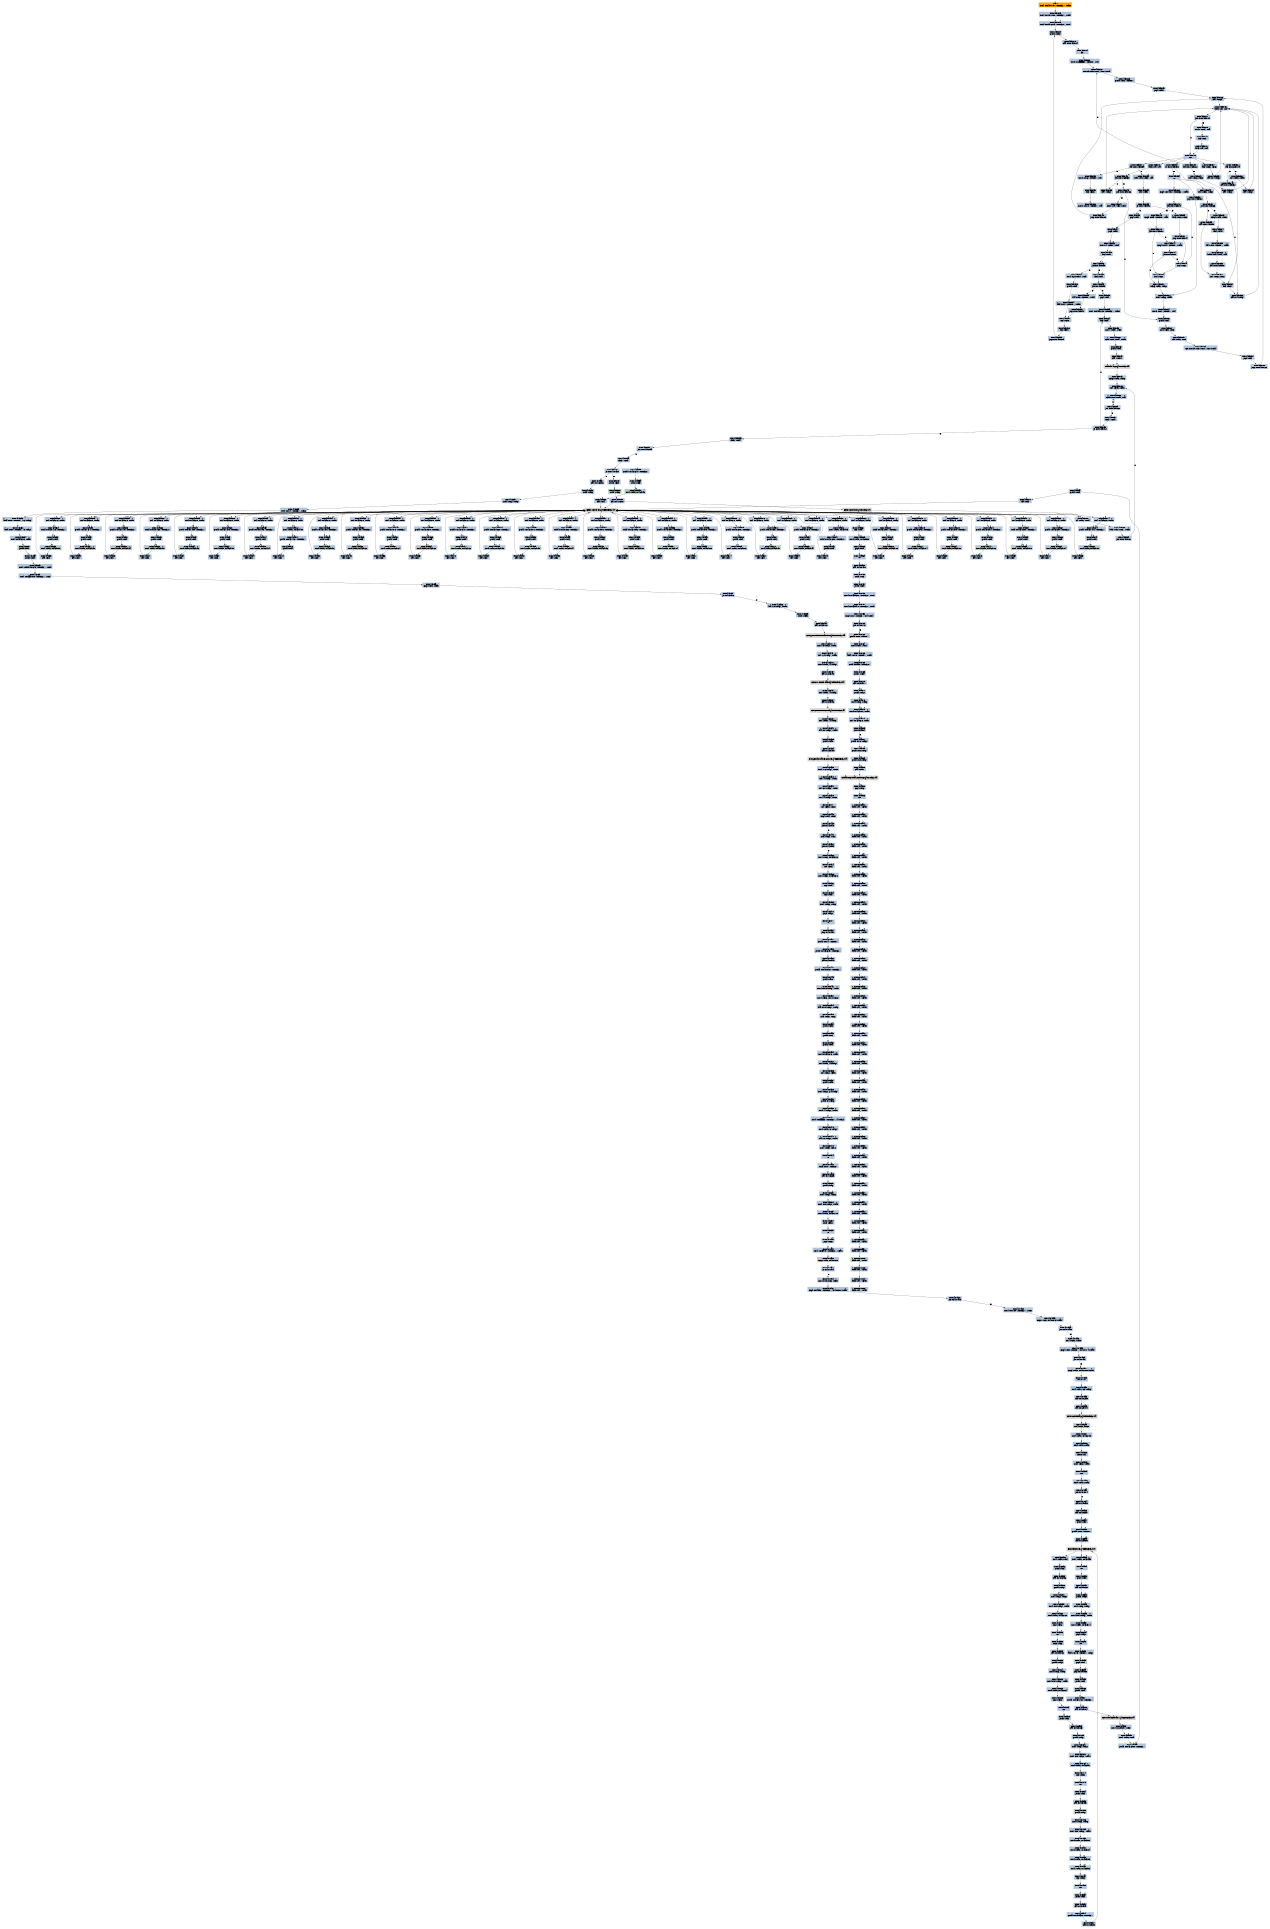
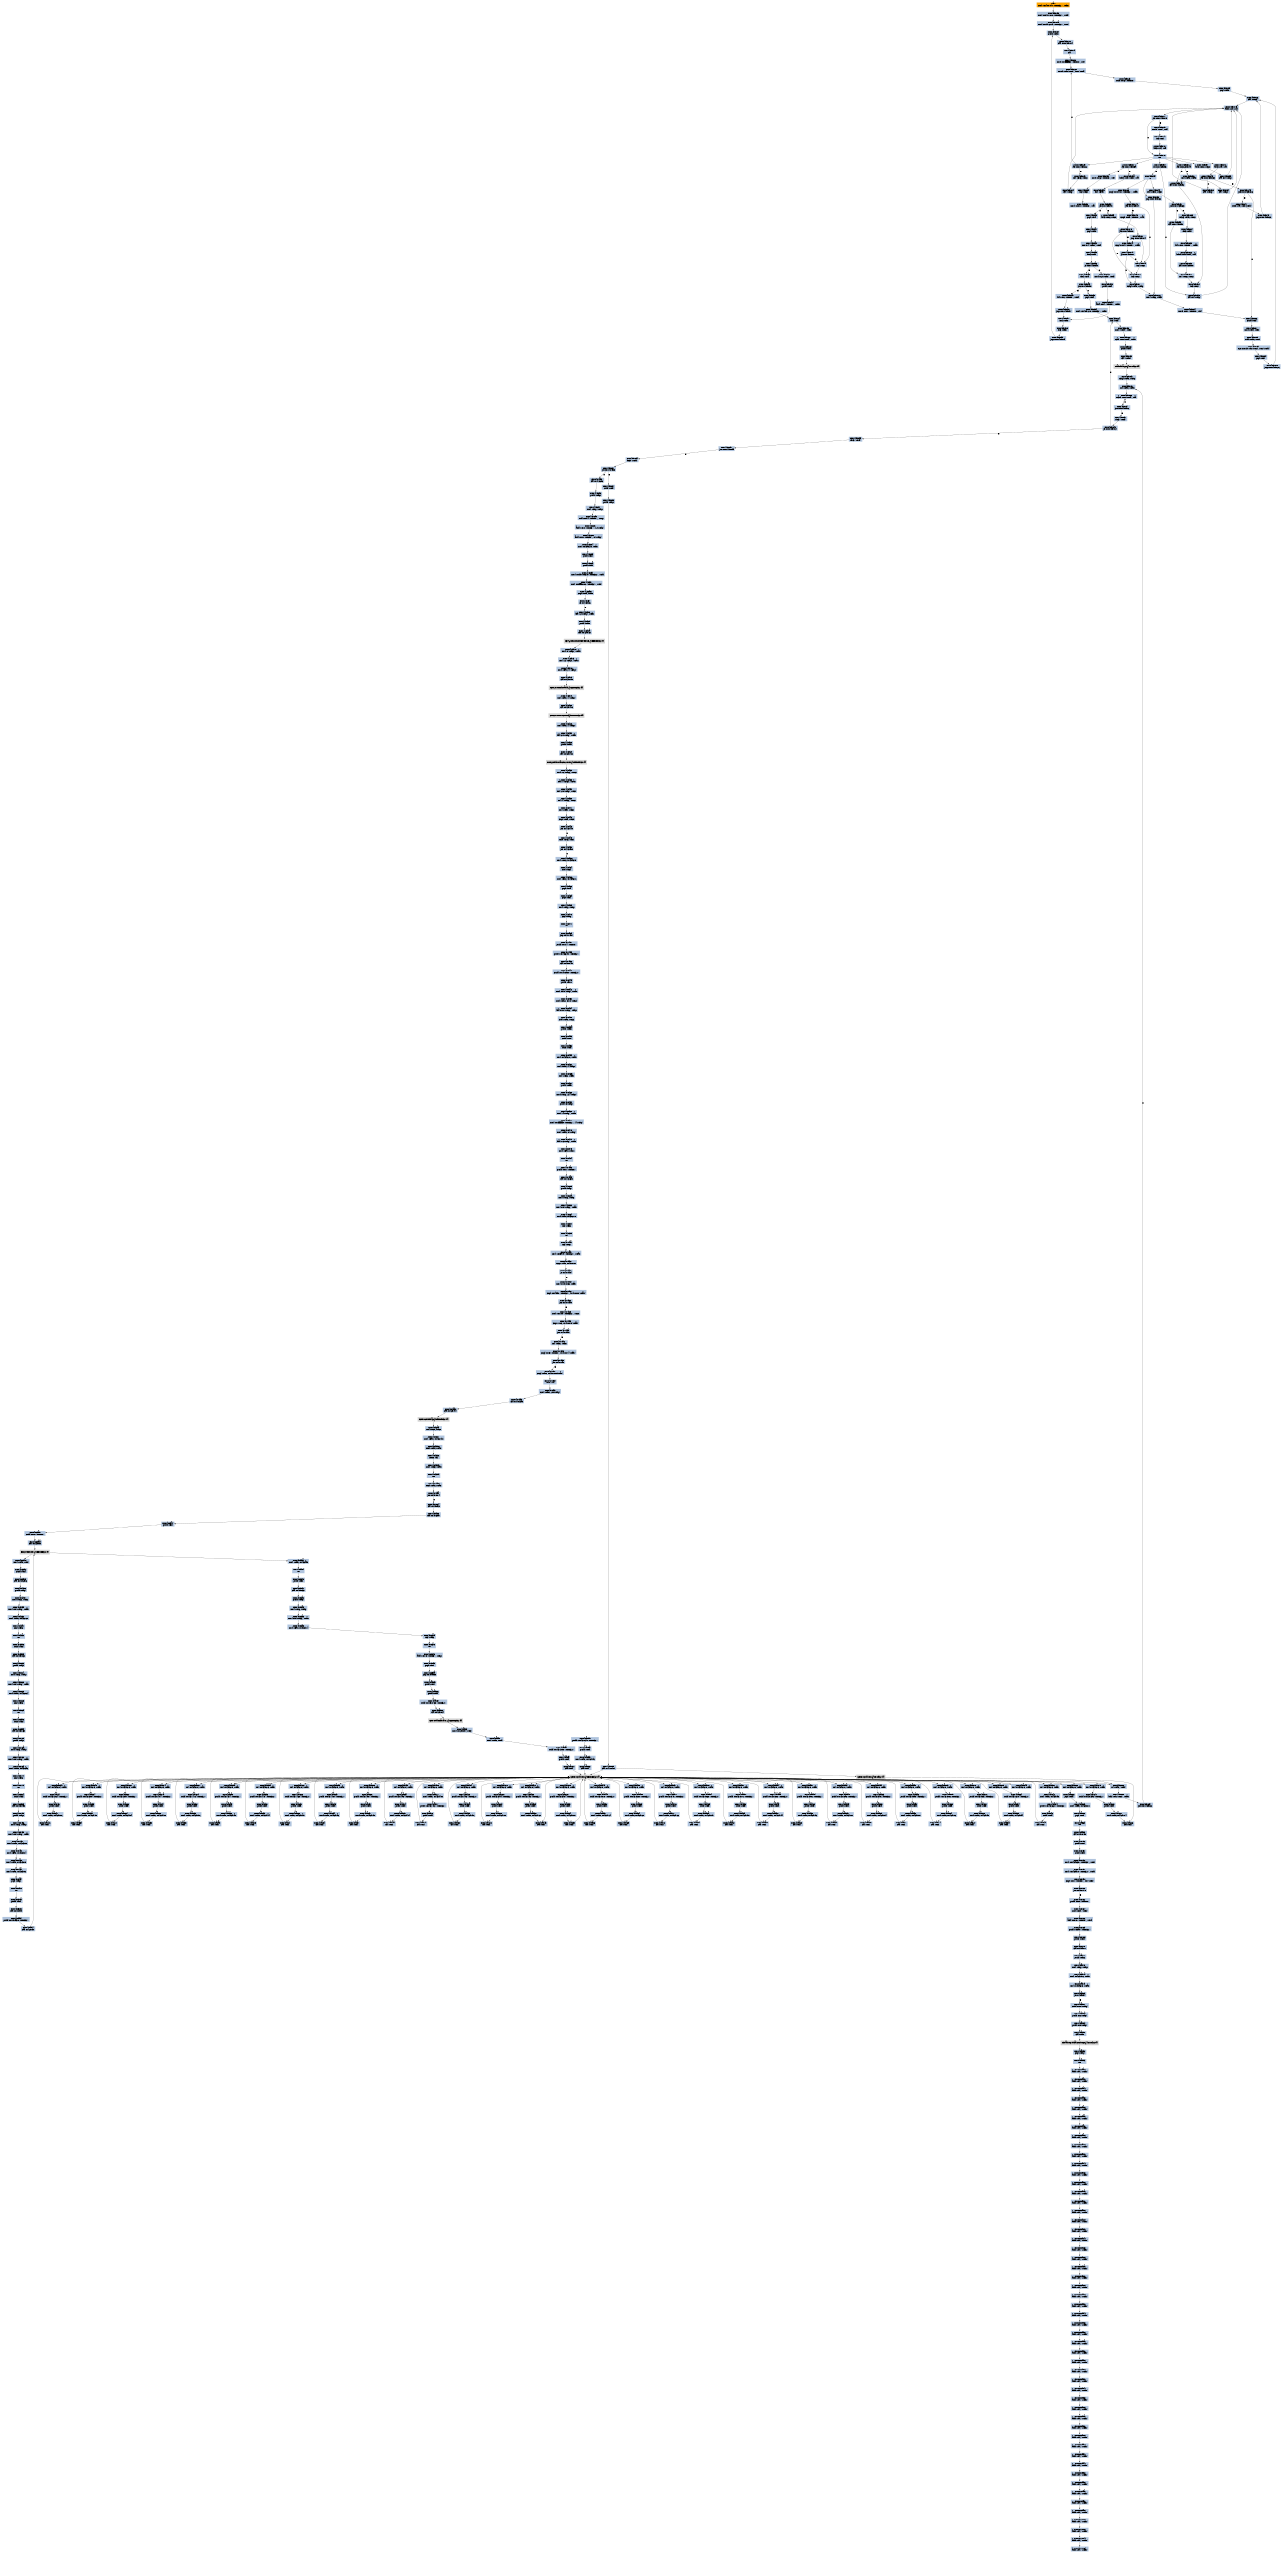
(1139, 1096) -> (562, 1753)
